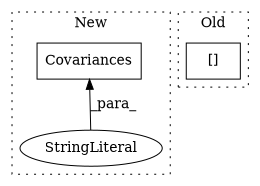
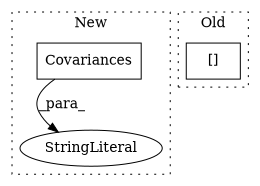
(90, 110) -> (37, 101)
